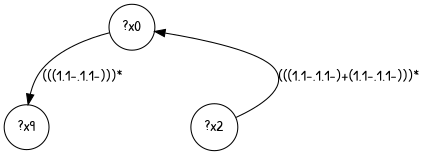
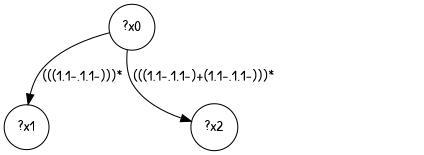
(256, 56) -> (140, 94)
(27, 127) -> (27, 127)
